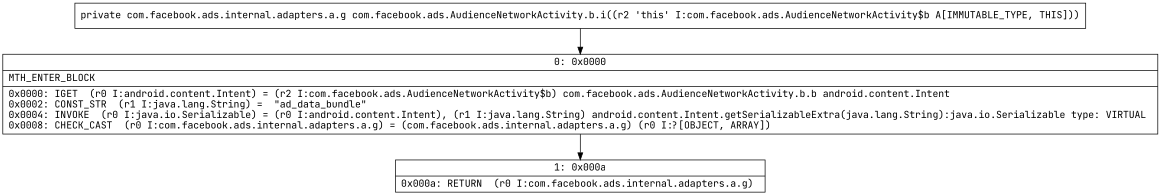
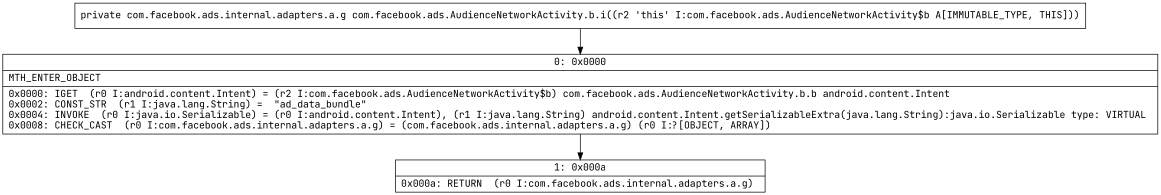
(52, 78) -> (55, 78)
